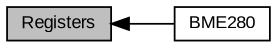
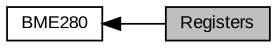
(152, 24) -> (143, 24)
